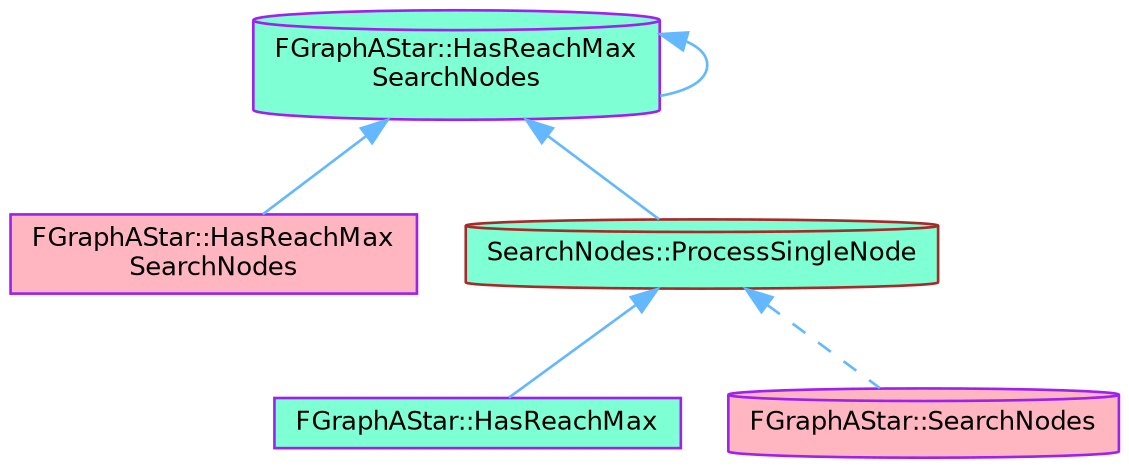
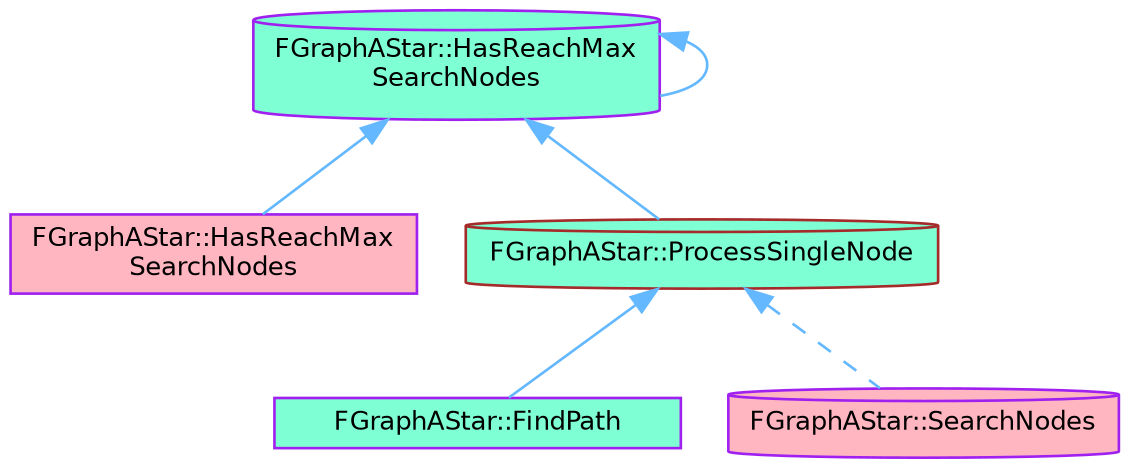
(702, 254) -> (702, 254)
(478, 423) -> (478, 423)
